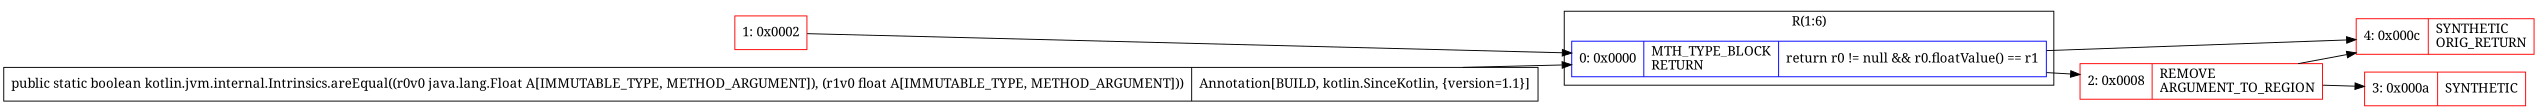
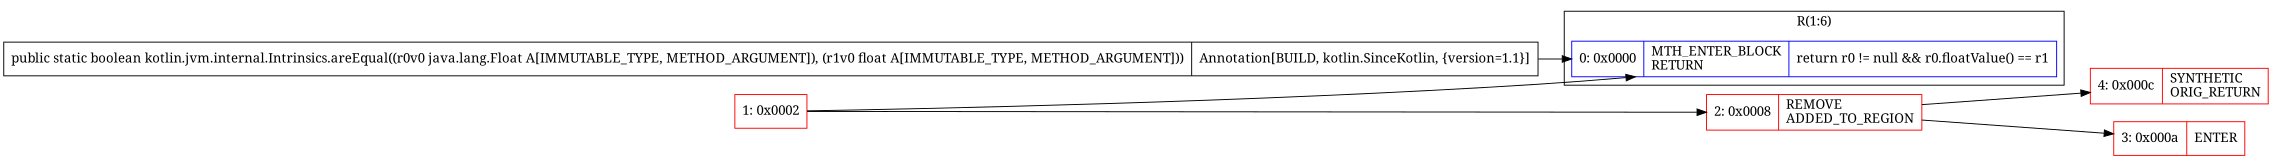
(2197, 45) -> none
(1711, 51) -> (1716, 51)
(2060, 73) -> (1252, 112)
(2237, 88) -> (1850, 119)
(2482, 88) -> (2216, 138)
